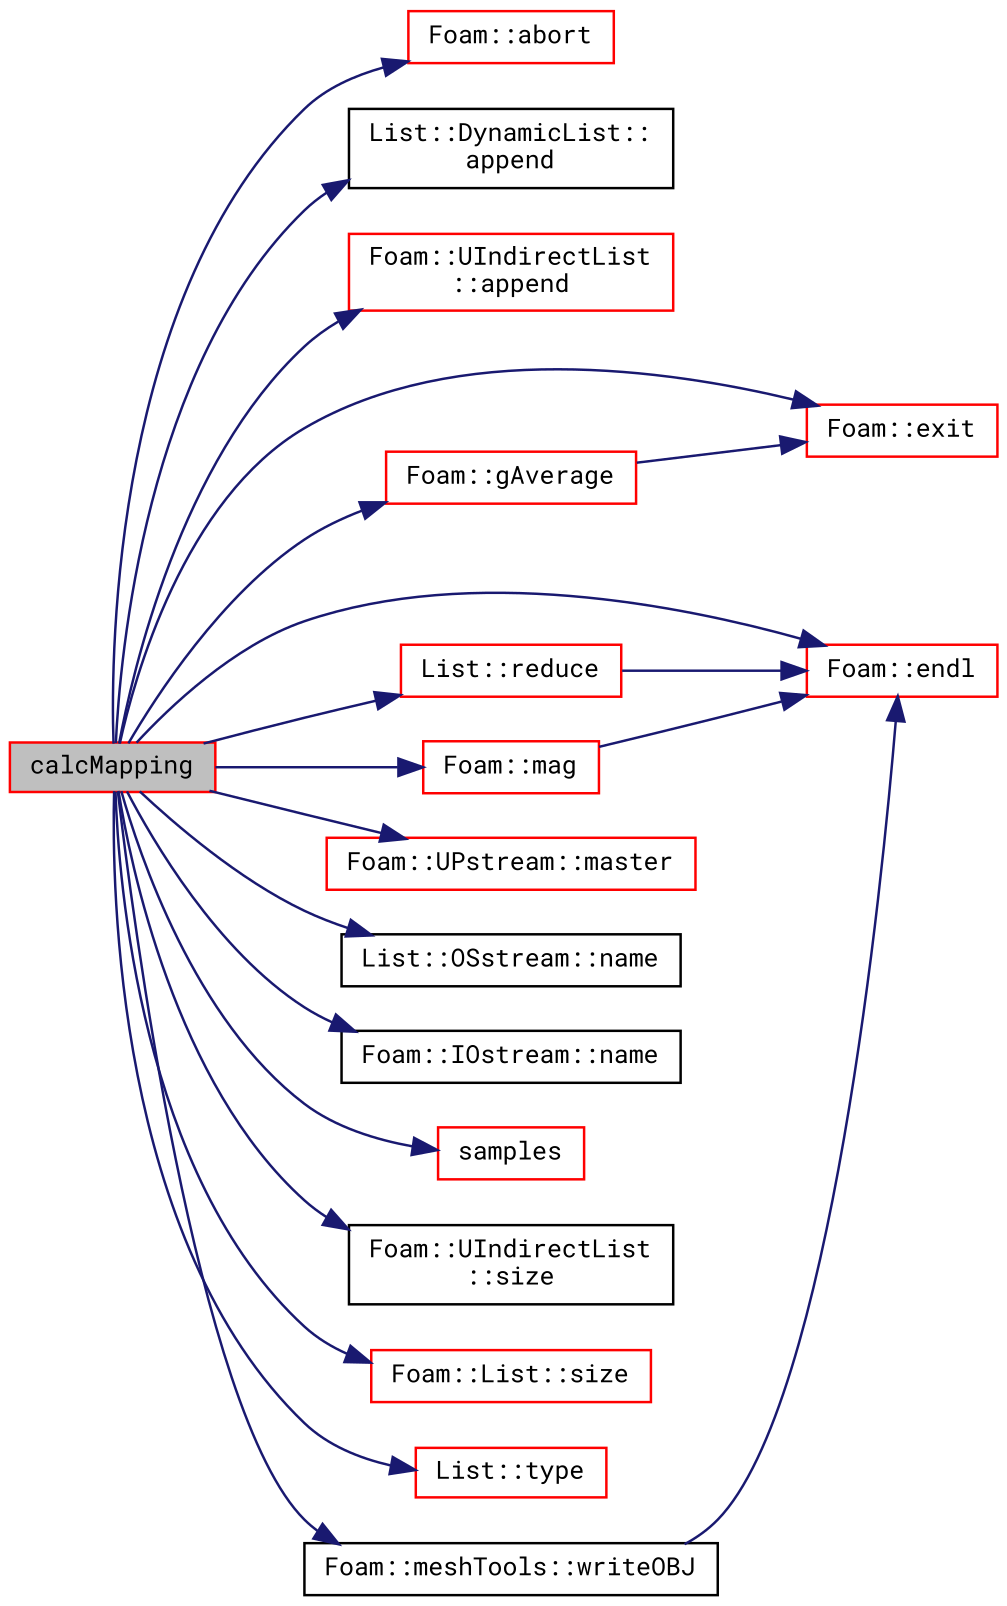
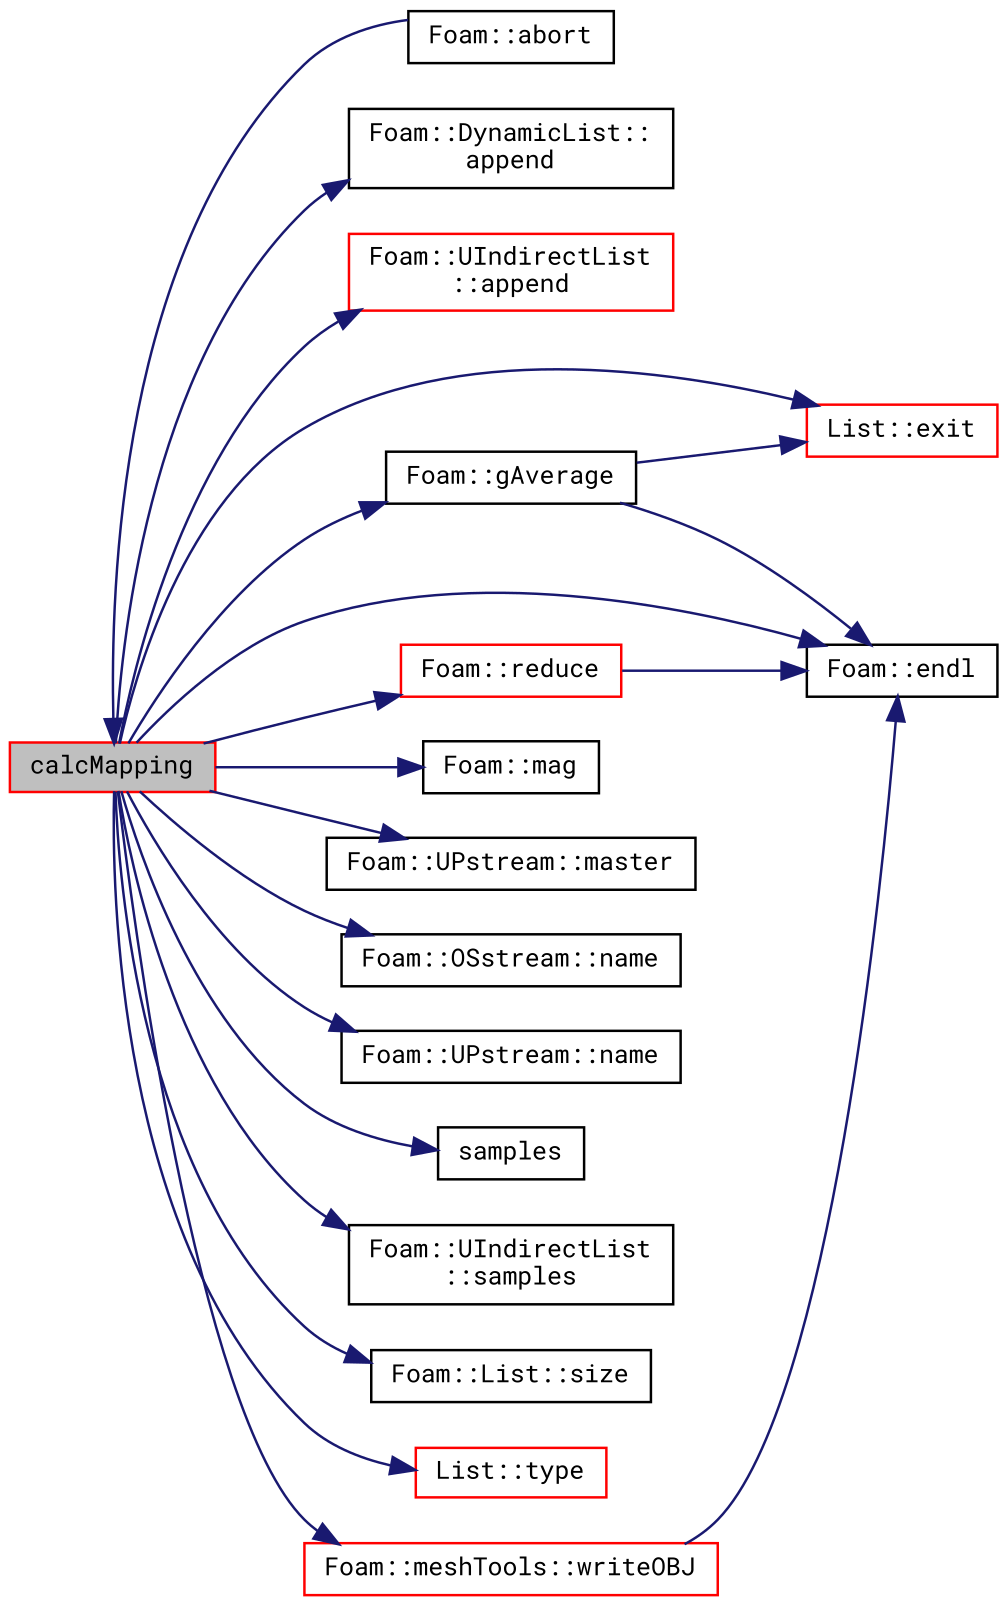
(511, 37) -> (511, 37)
(511, 148) -> (511, 148)
(161, 363) -> (162, 316)
(902, 431) -> (902, 431)
(511, 478) -> (511, 478)
(511, 671) -> (511, 671)
(902, 671) -> (902, 671)
(690, 725) -> (742, 553)
(511, 767) -> (511, 767)
(511, 864) -> (511, 864)
(511, 960) -> (511, 960)
(511, 1057) -> (511, 1057)
(511, 1153) -> (511, 1153)
(511, 1265) -> (511, 1265)
(511, 1376) -> (511, 1376)
(511, 1569) -> (511, 1569)
